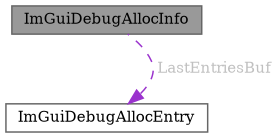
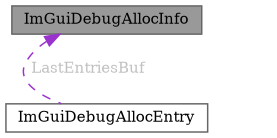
(151, 61) -> (25, 78)
